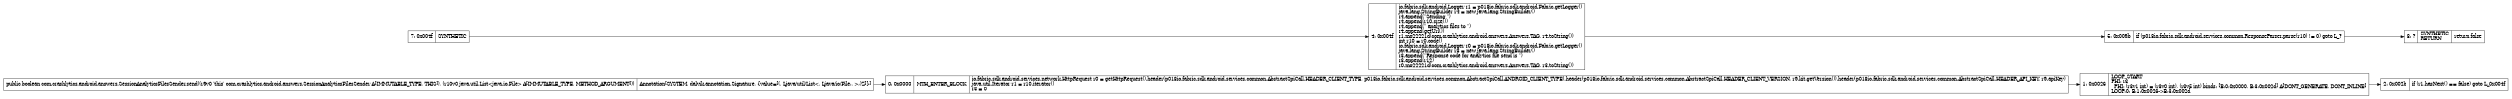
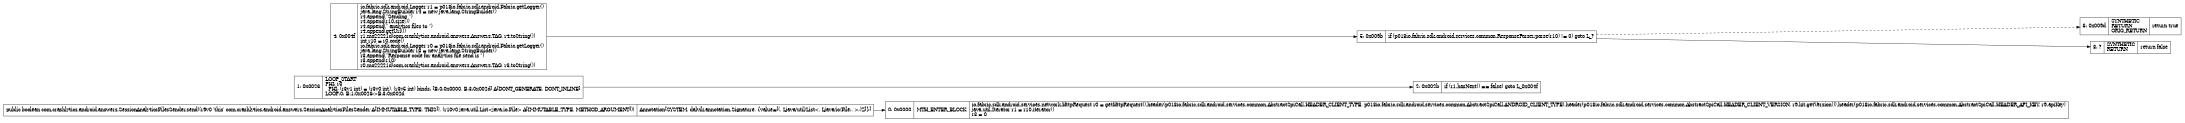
none -> (2131, 26)
(439, 37) -> none
(1416, 61) -> (378, 61)
(2072, 84) -> none
